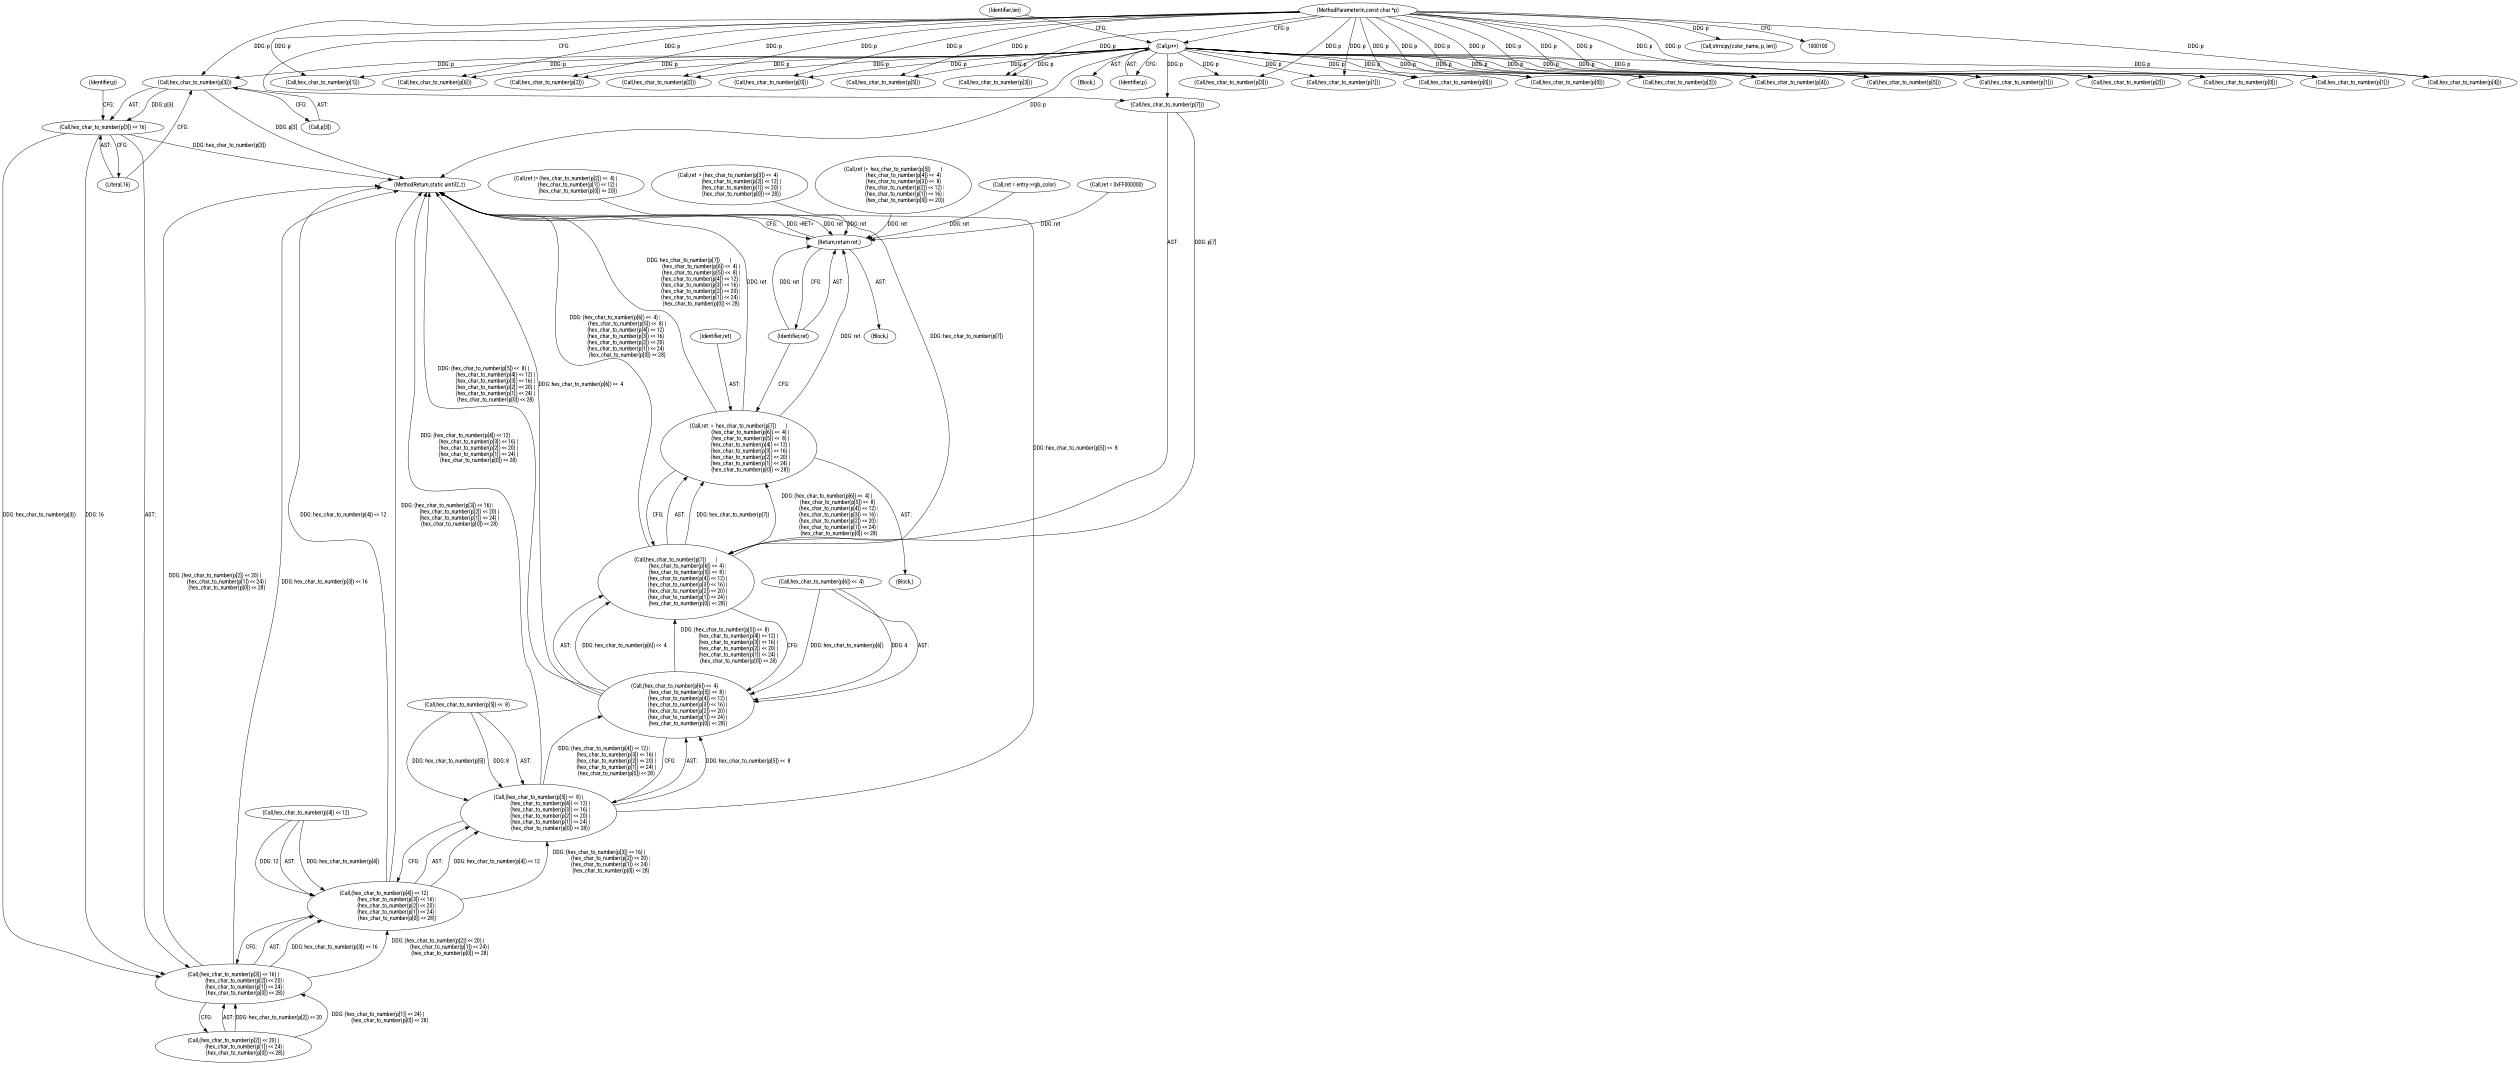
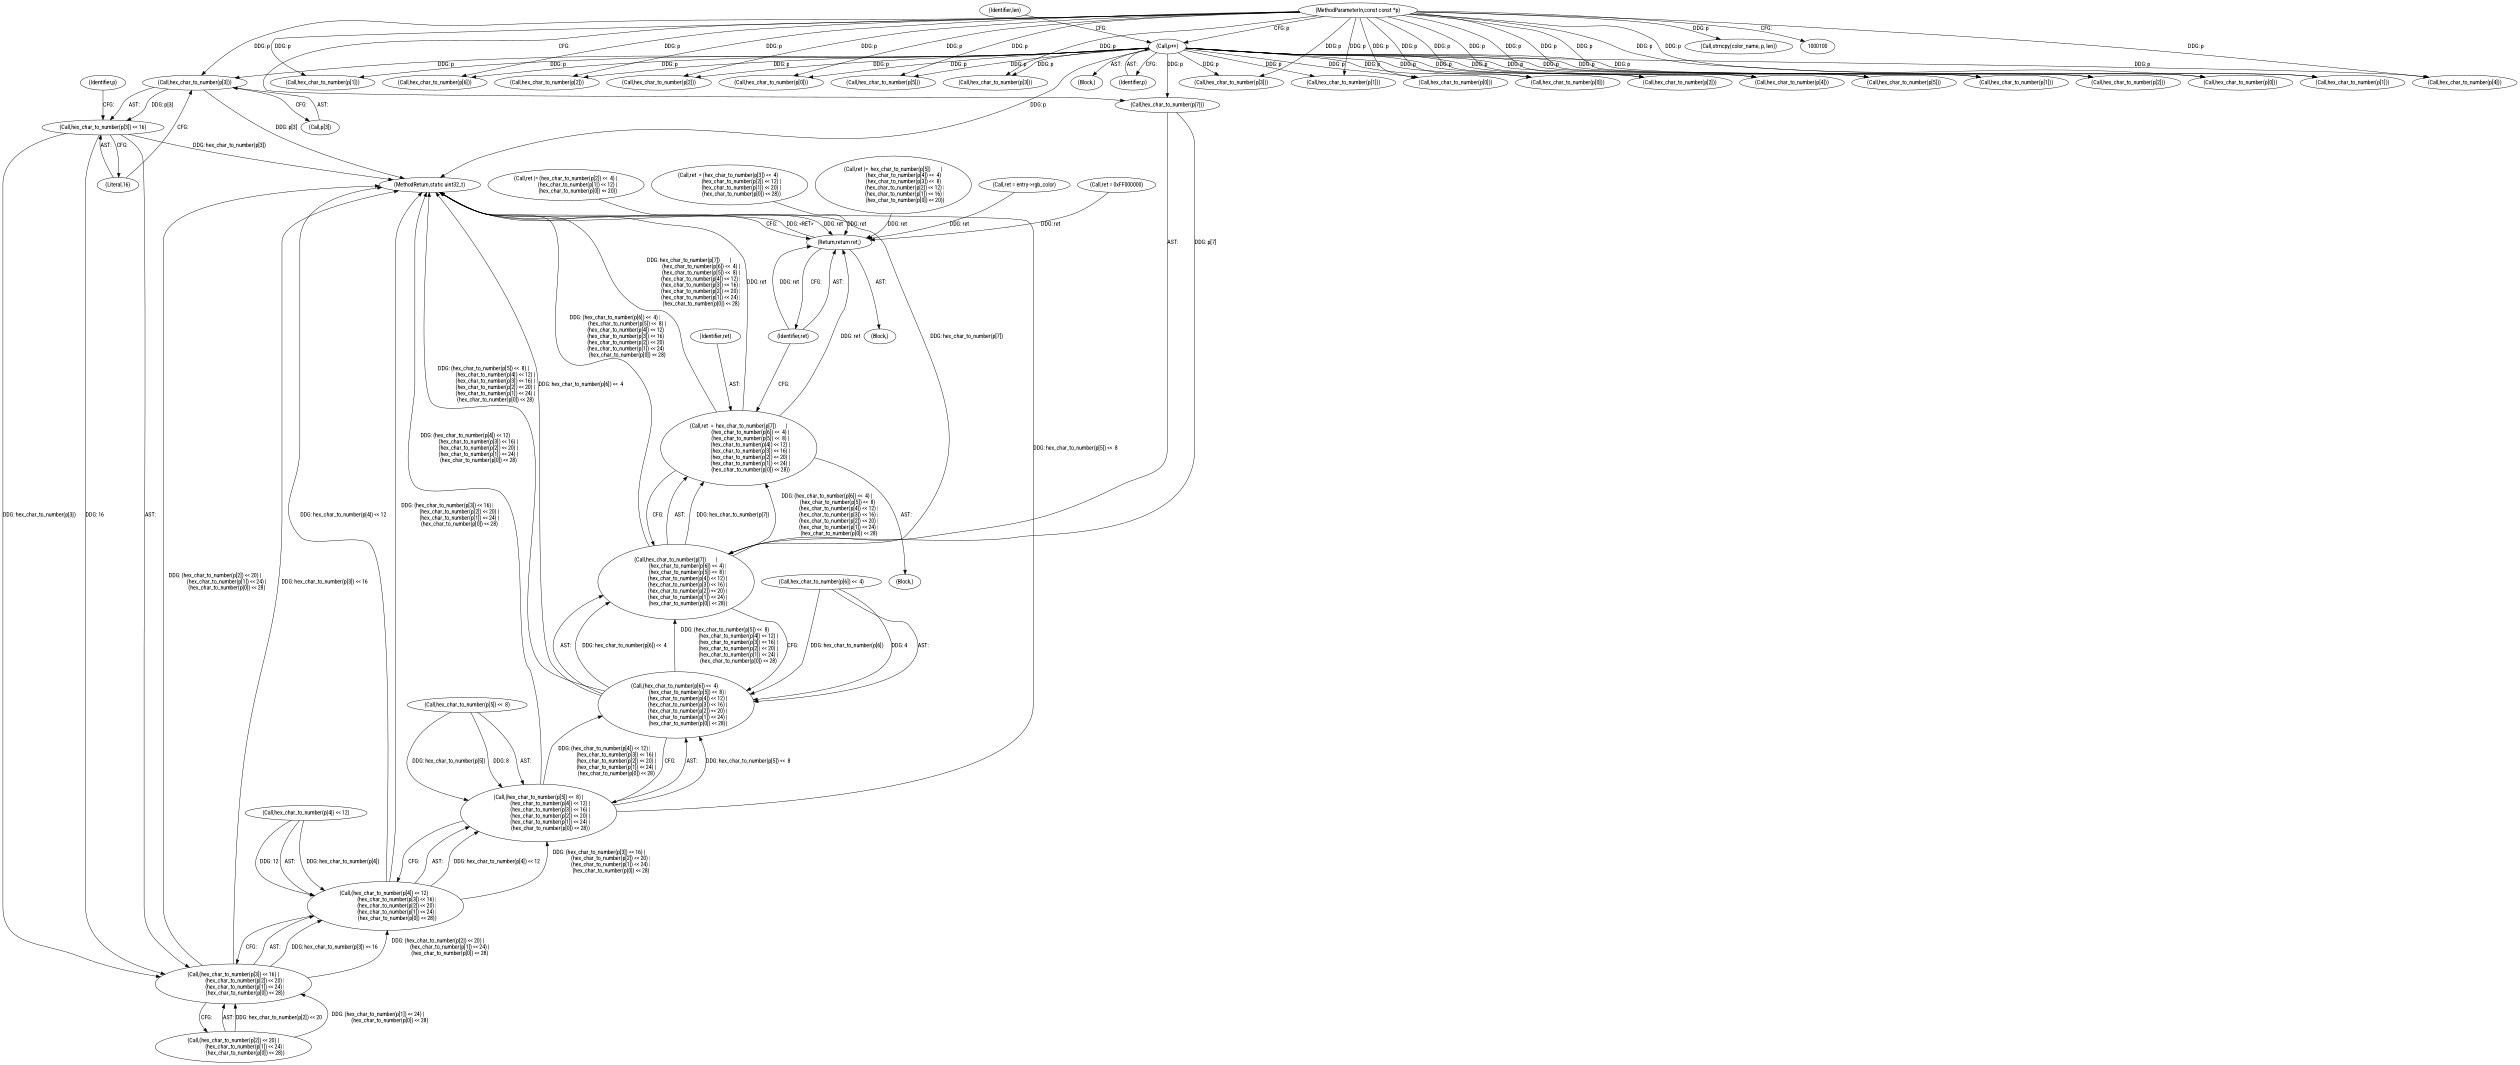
(1358, 10) -> (1358, 10)
